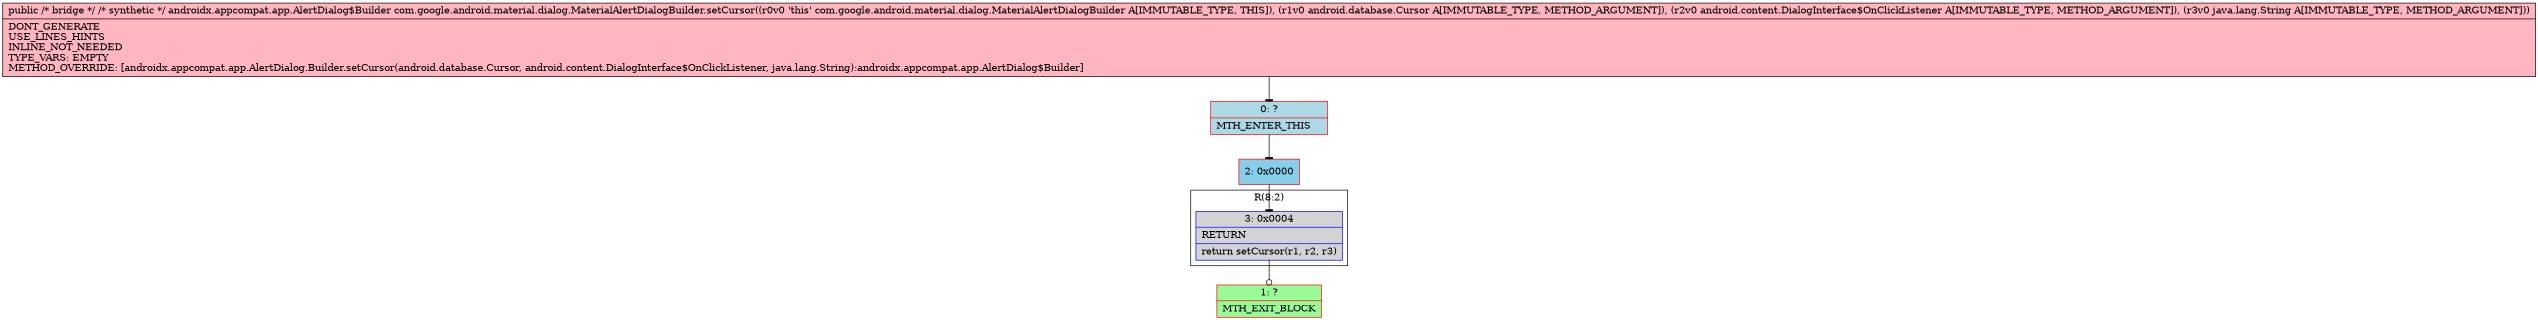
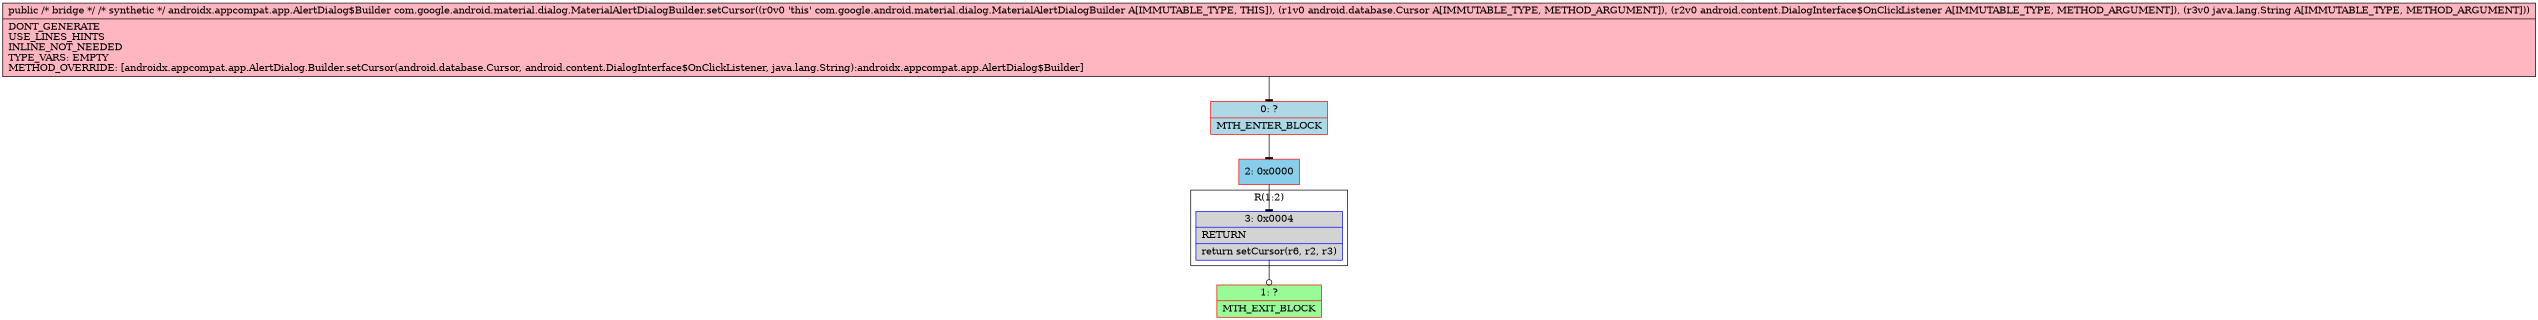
(1264, 126) -> (1269, 126)
(1269, 198) -> (1269, 198)
(1269, 252) -> (1269, 252)
